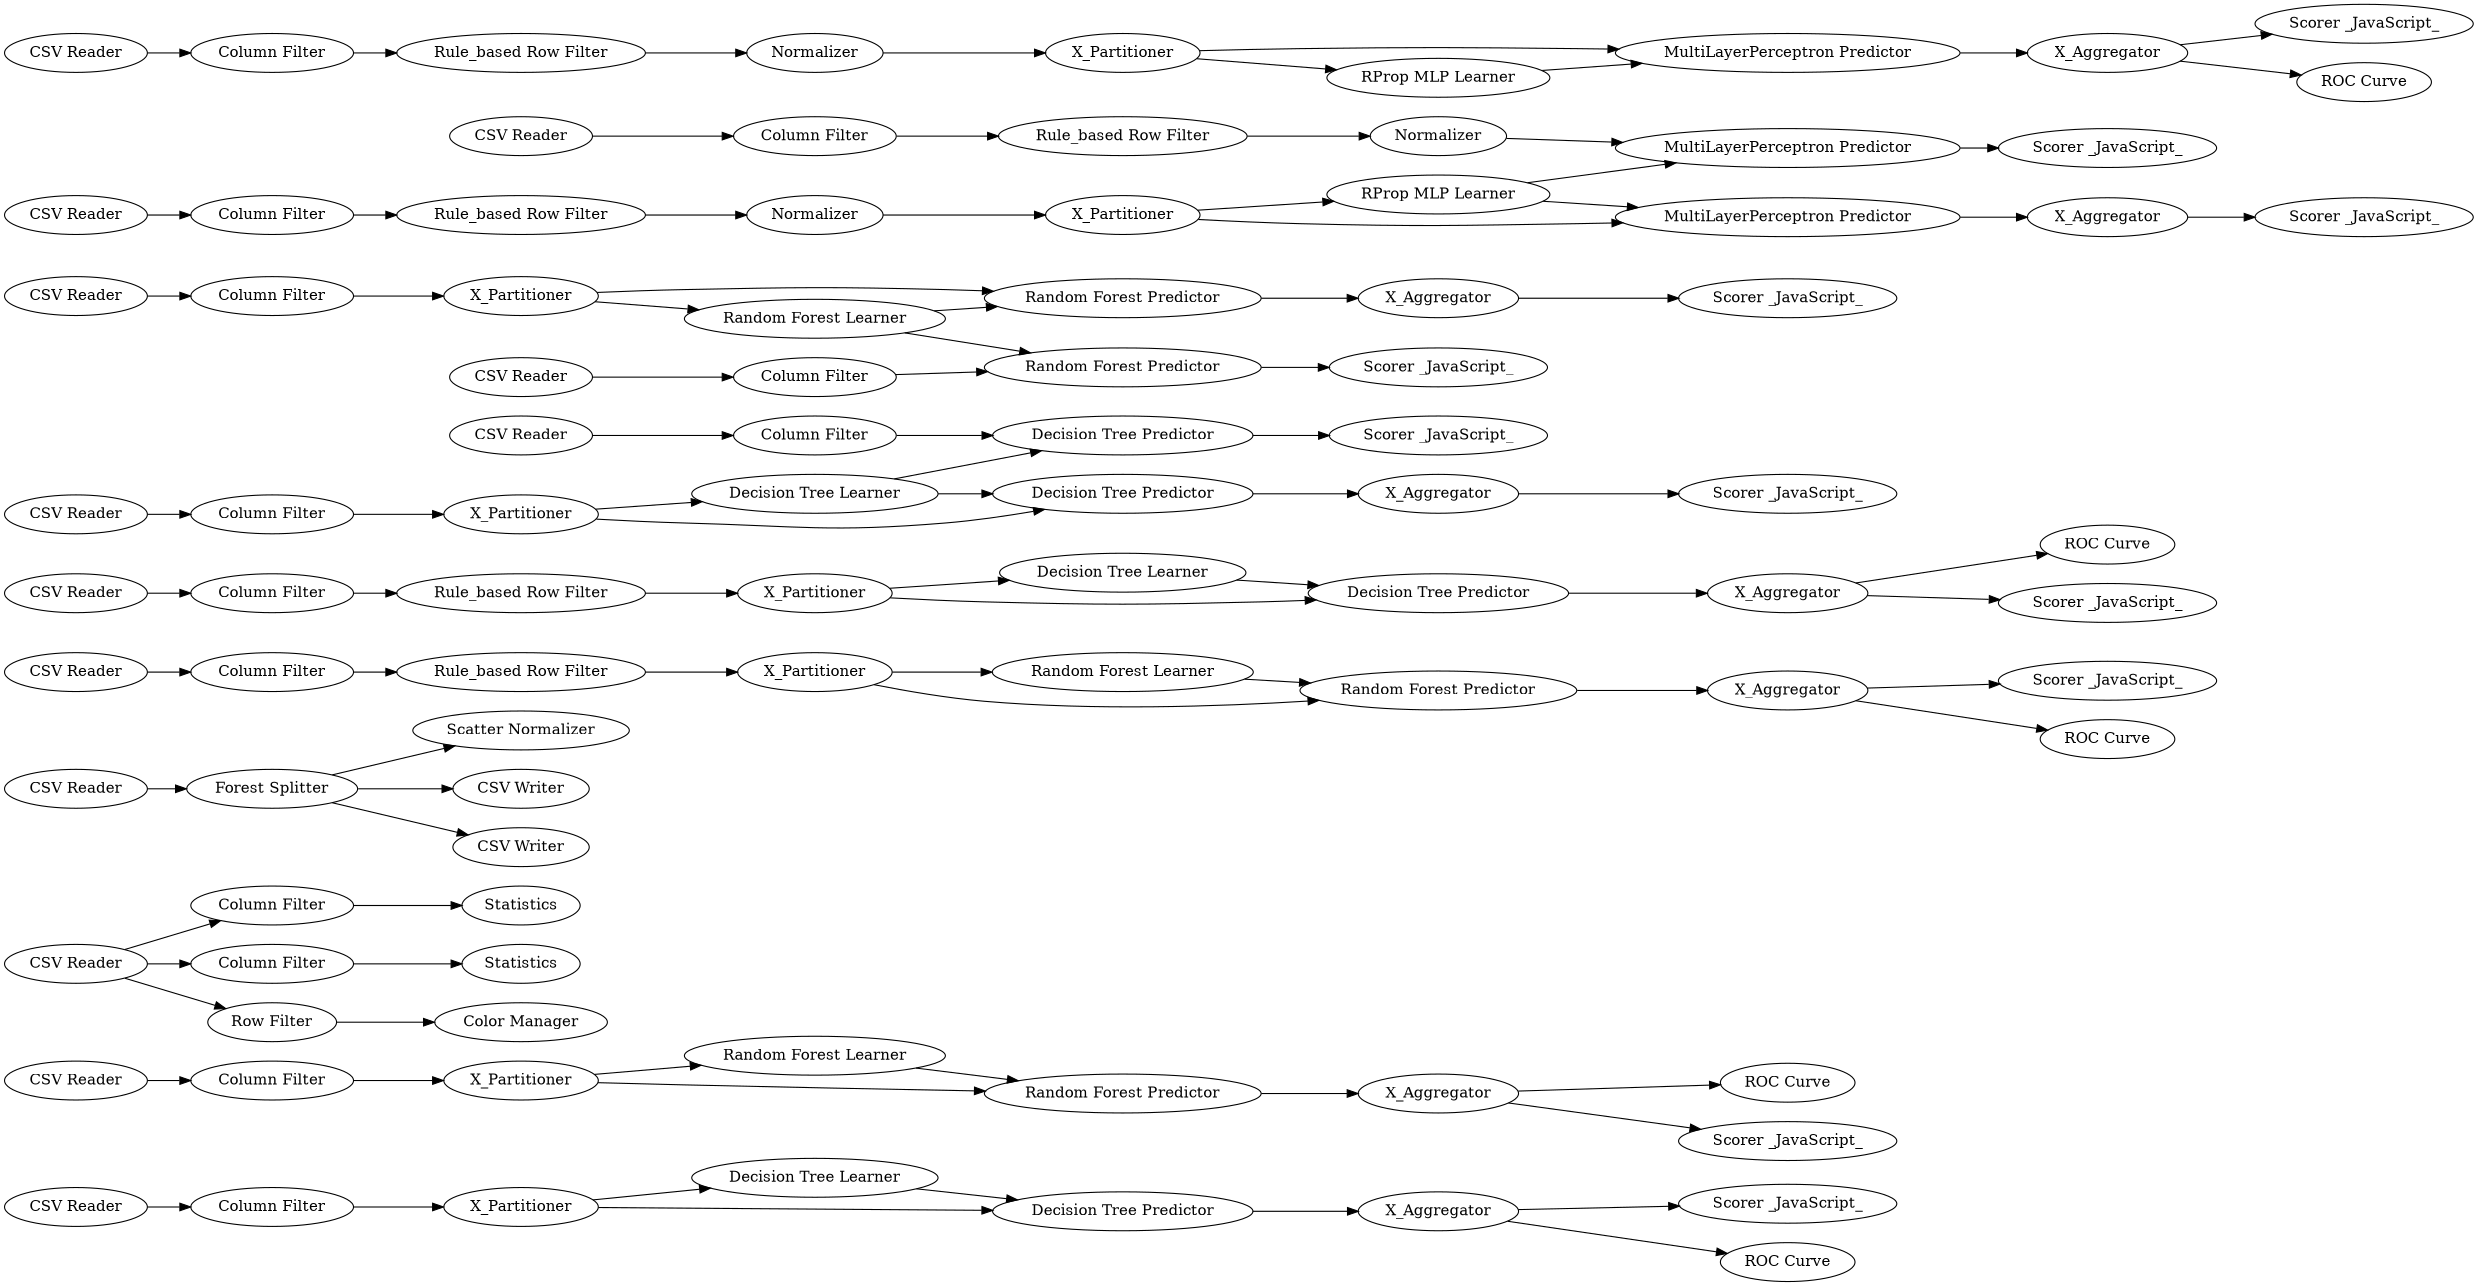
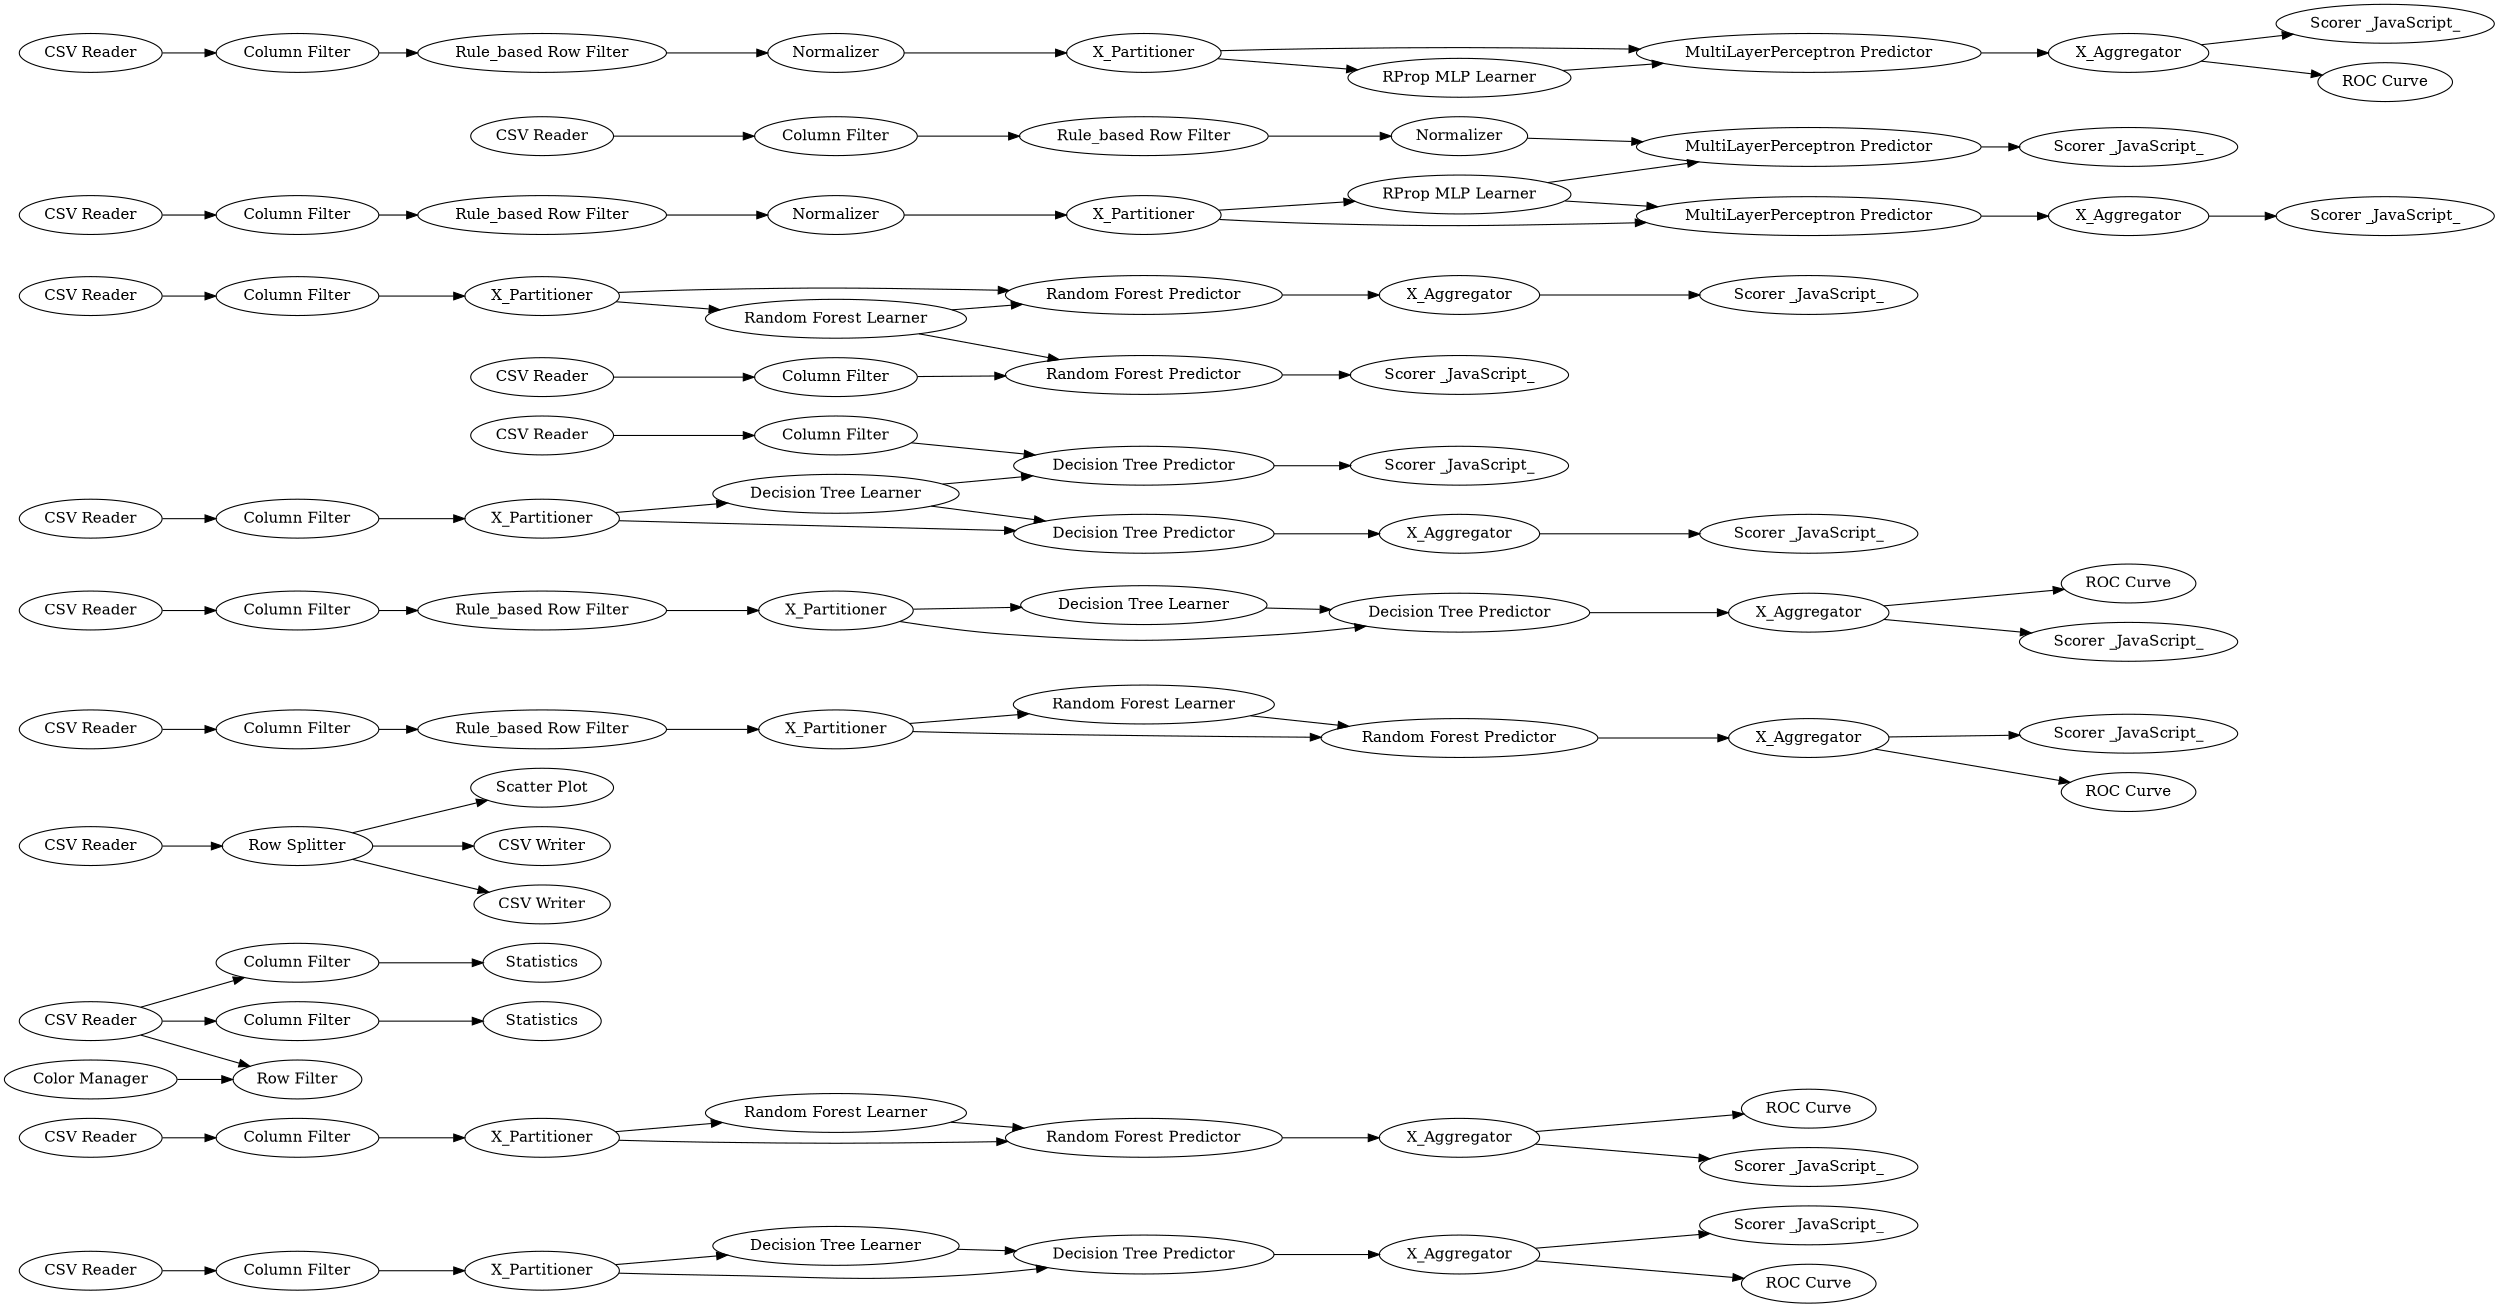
(521, 730) -> (542, 788)
(272, 789) -> (297, 846)
(380, 1022) -> (200, 1079)
